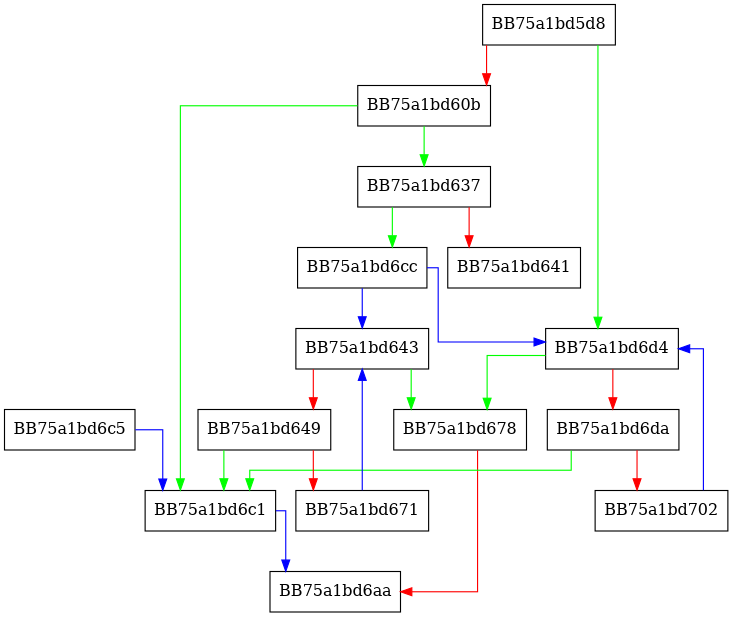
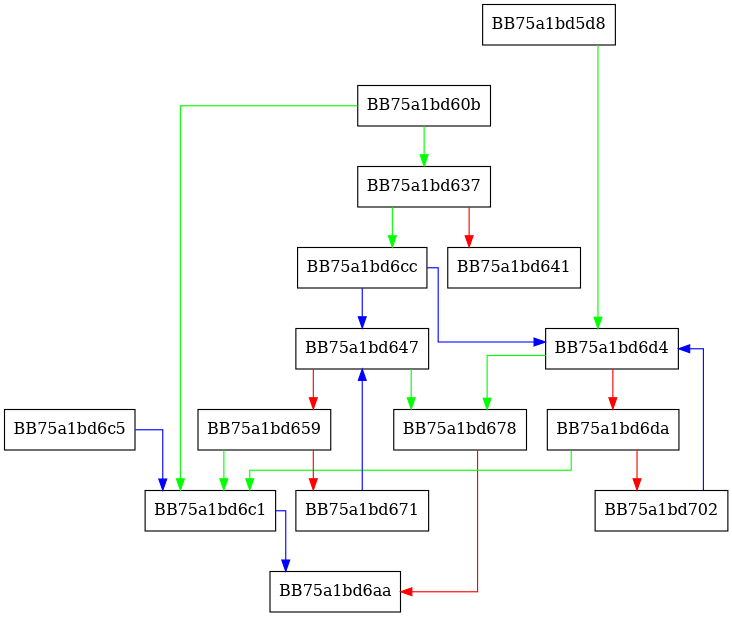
(487, 59) -> none
(362, 349) -> (362, 349)
(264, 430) -> (264, 430)
